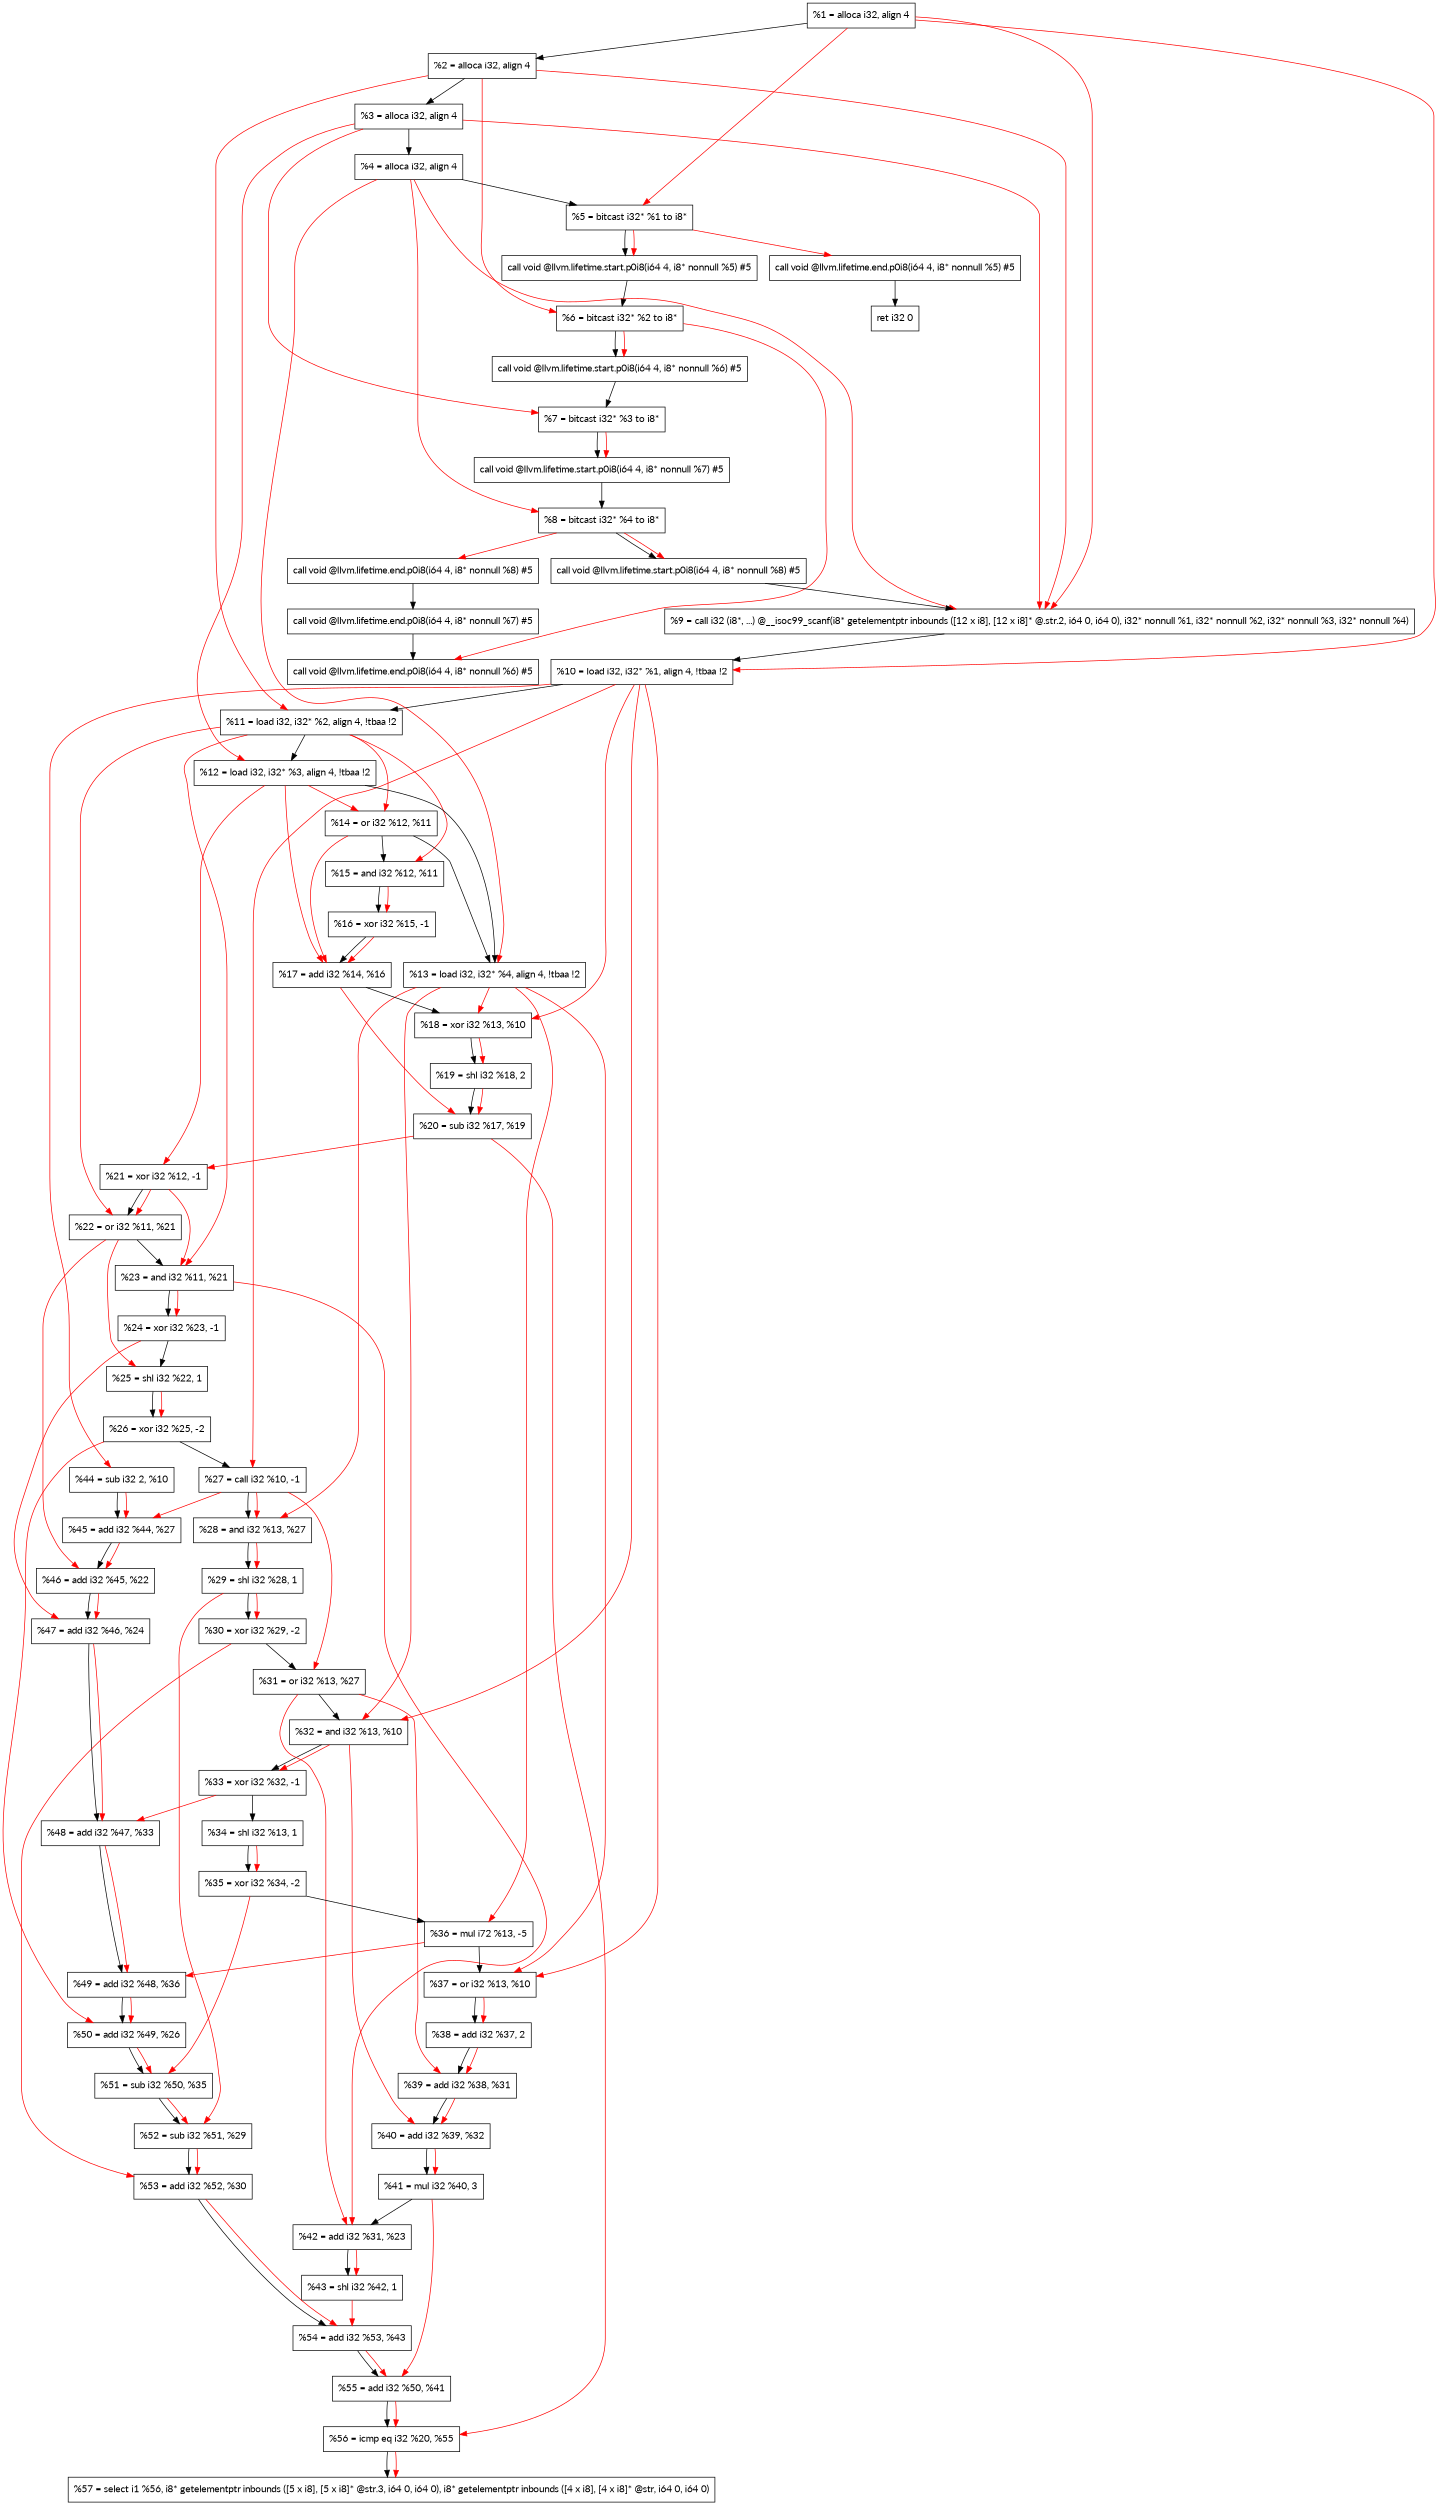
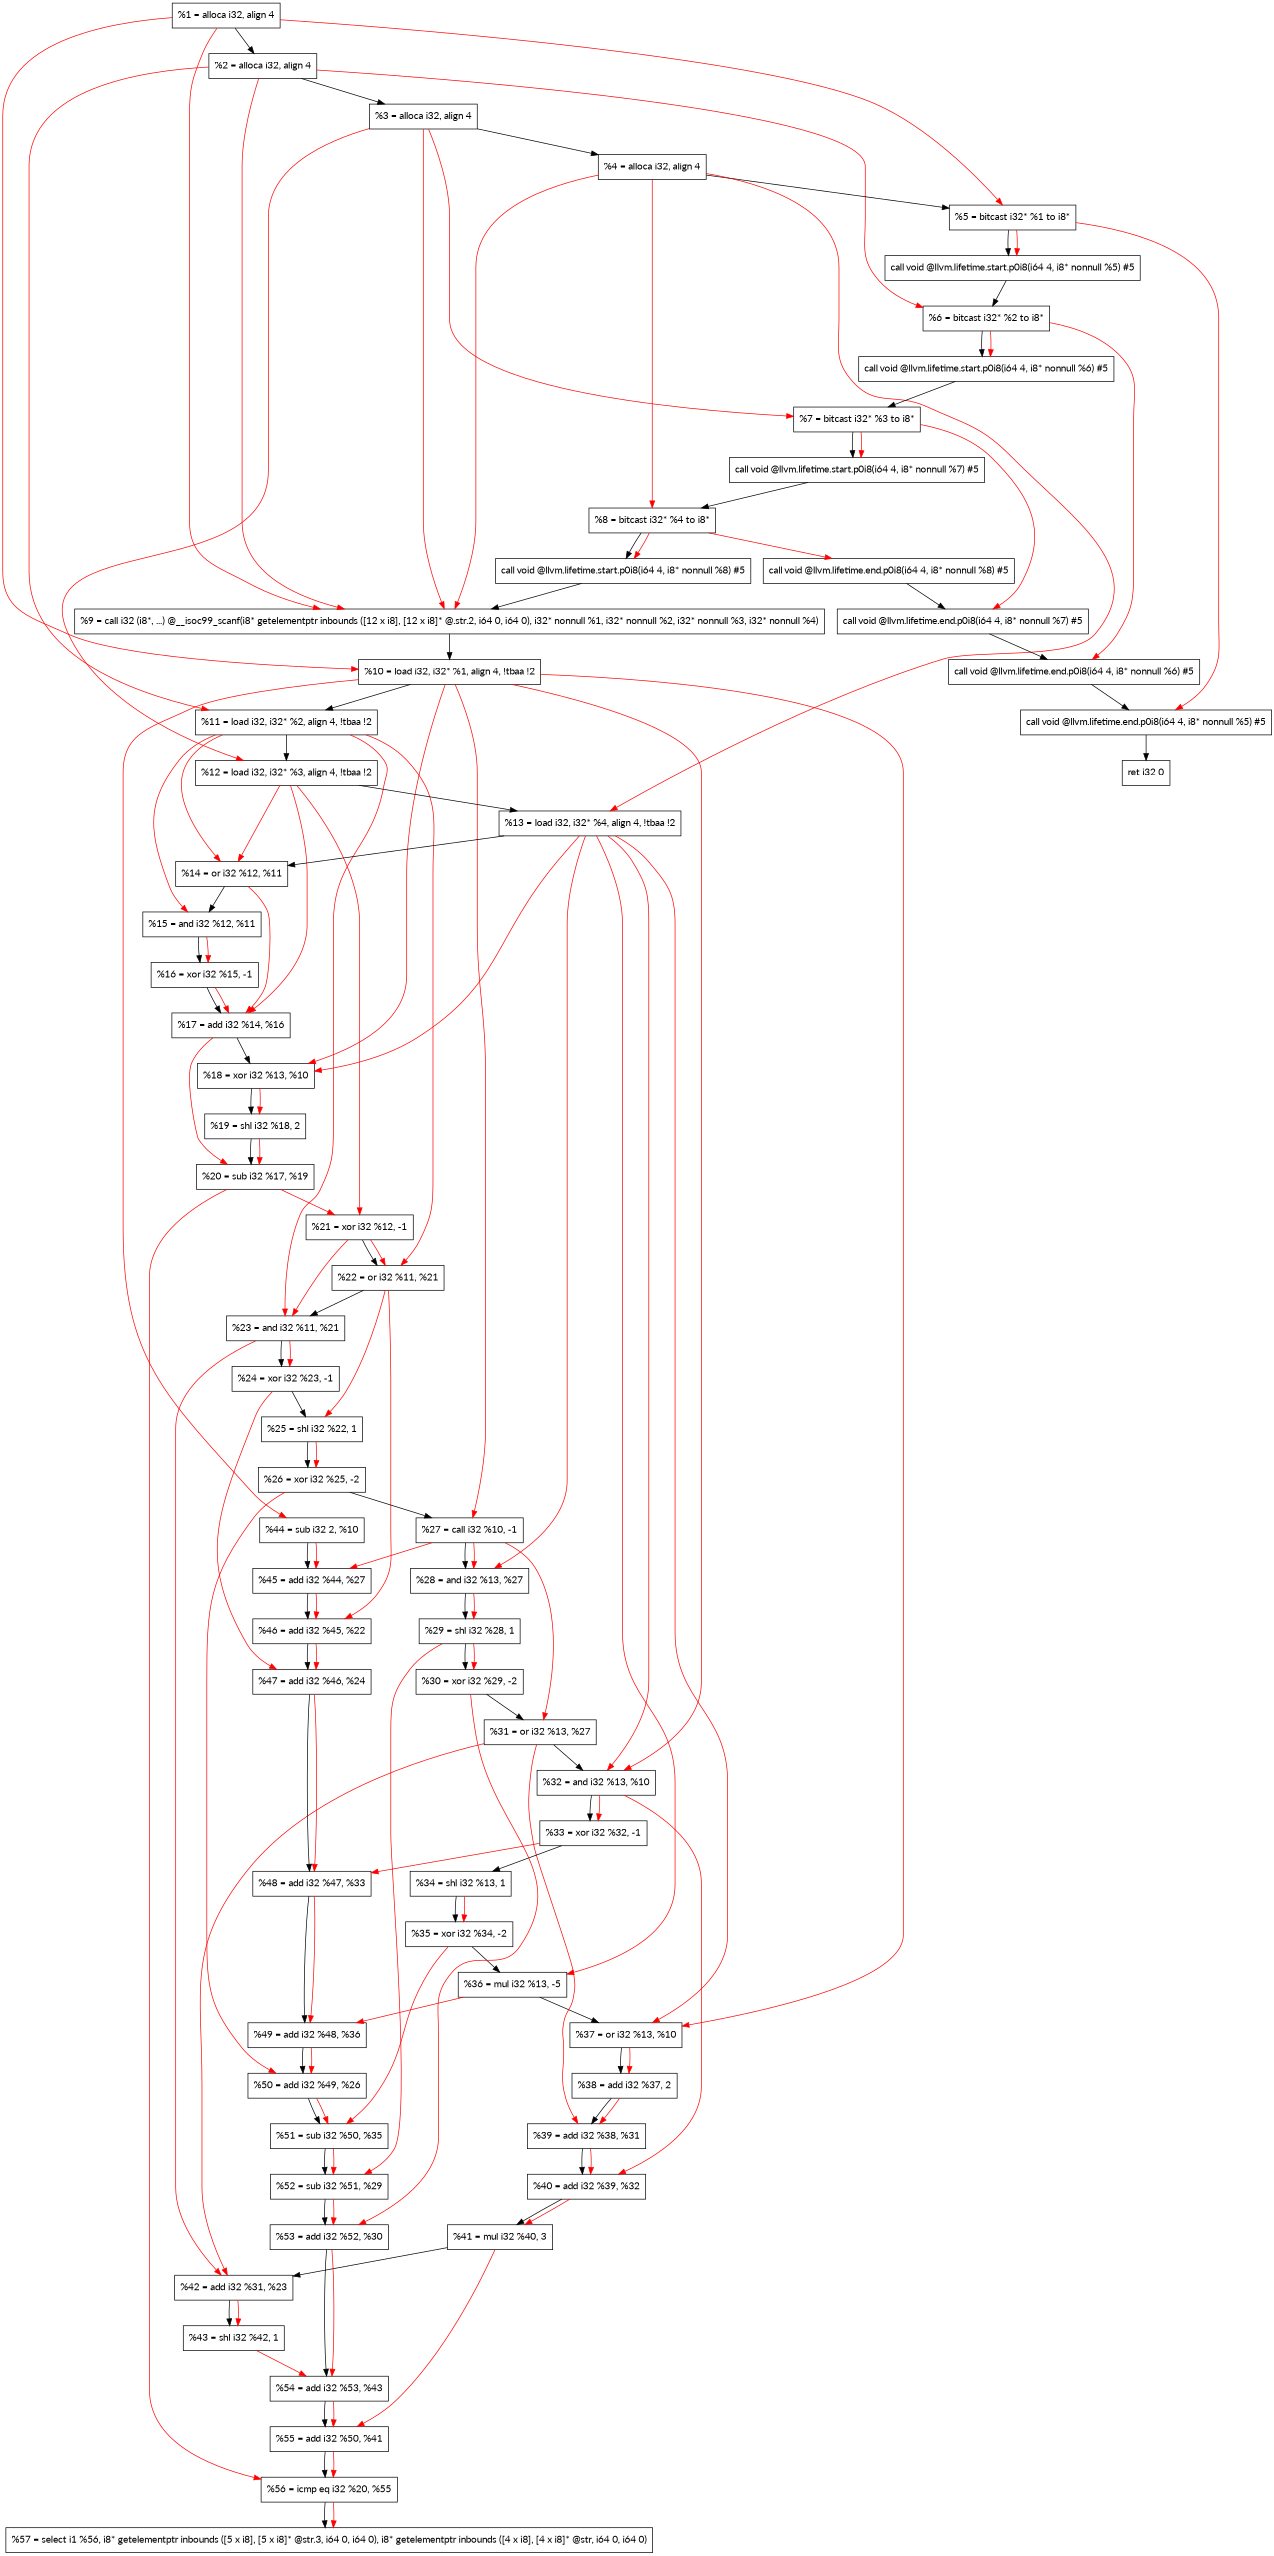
none -> (1021, 494)
none -> (1107, 695)
(461, 888) -> (399, 850)
(479, 1934) -> (513, 1985)
